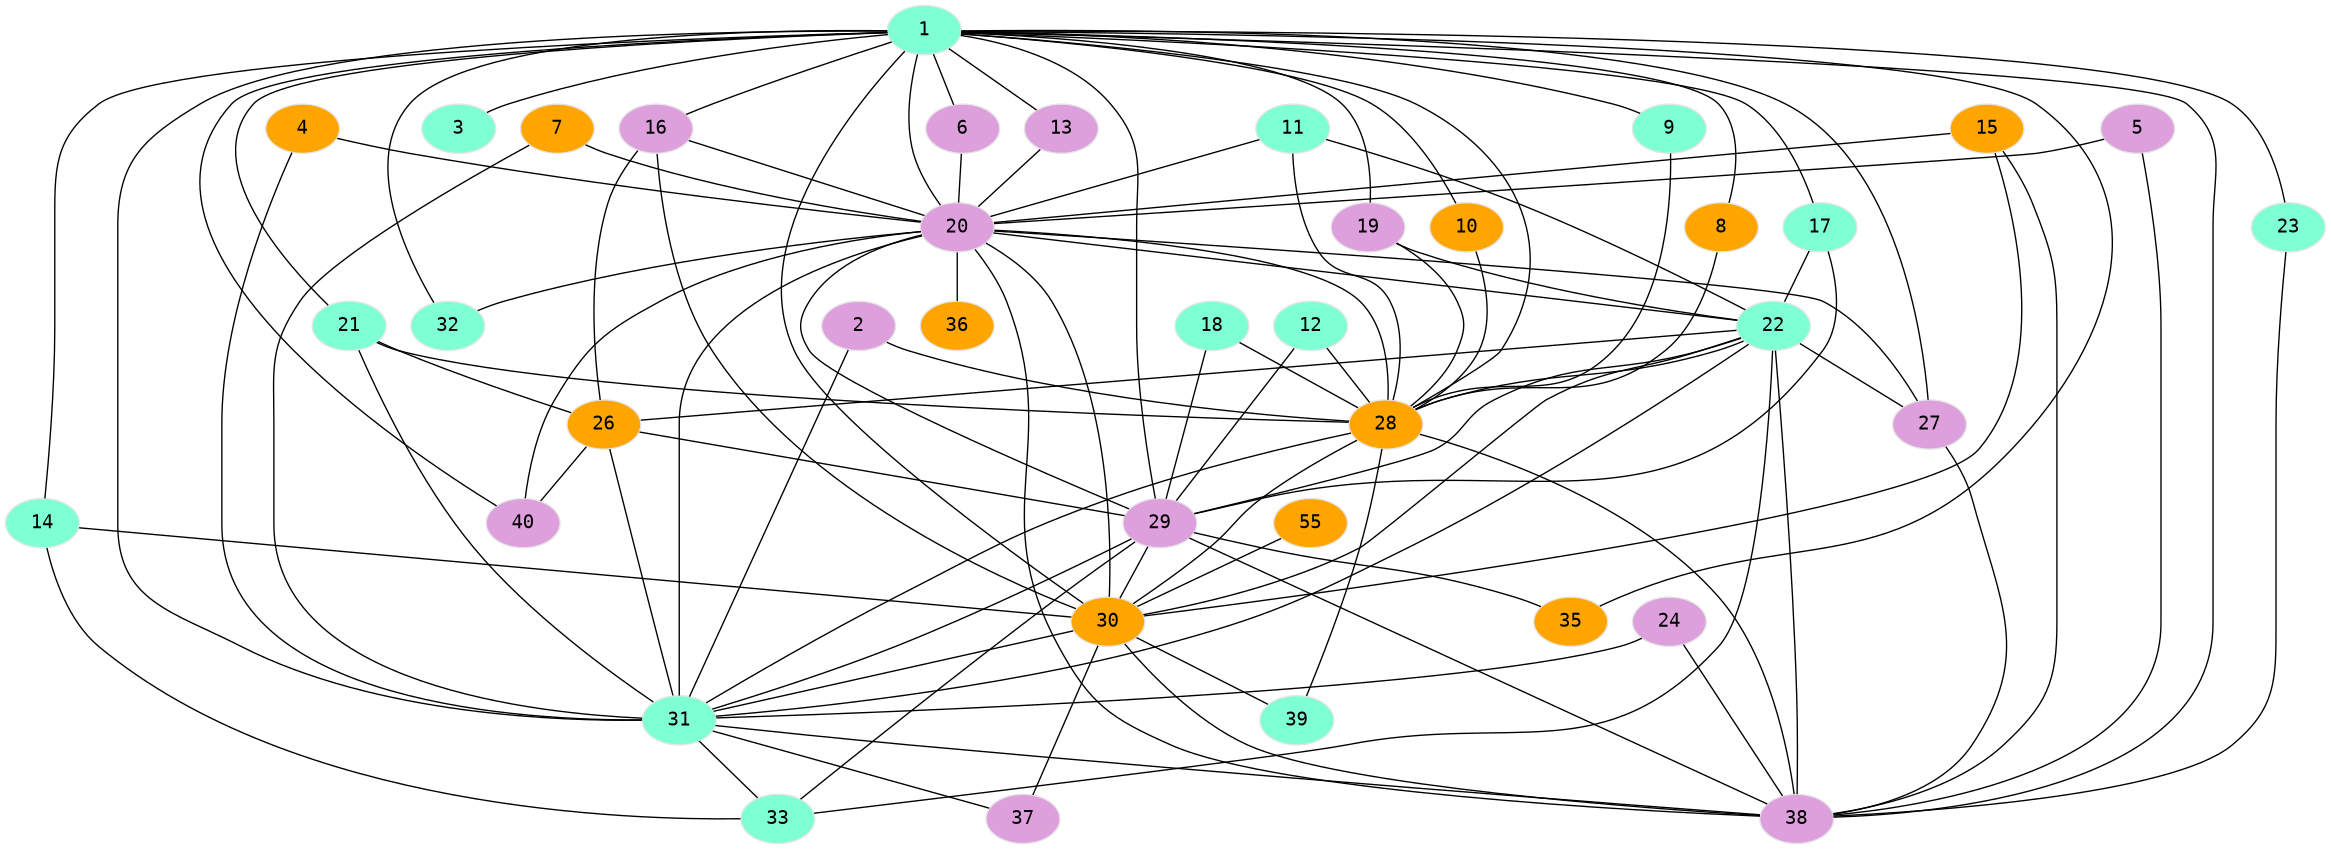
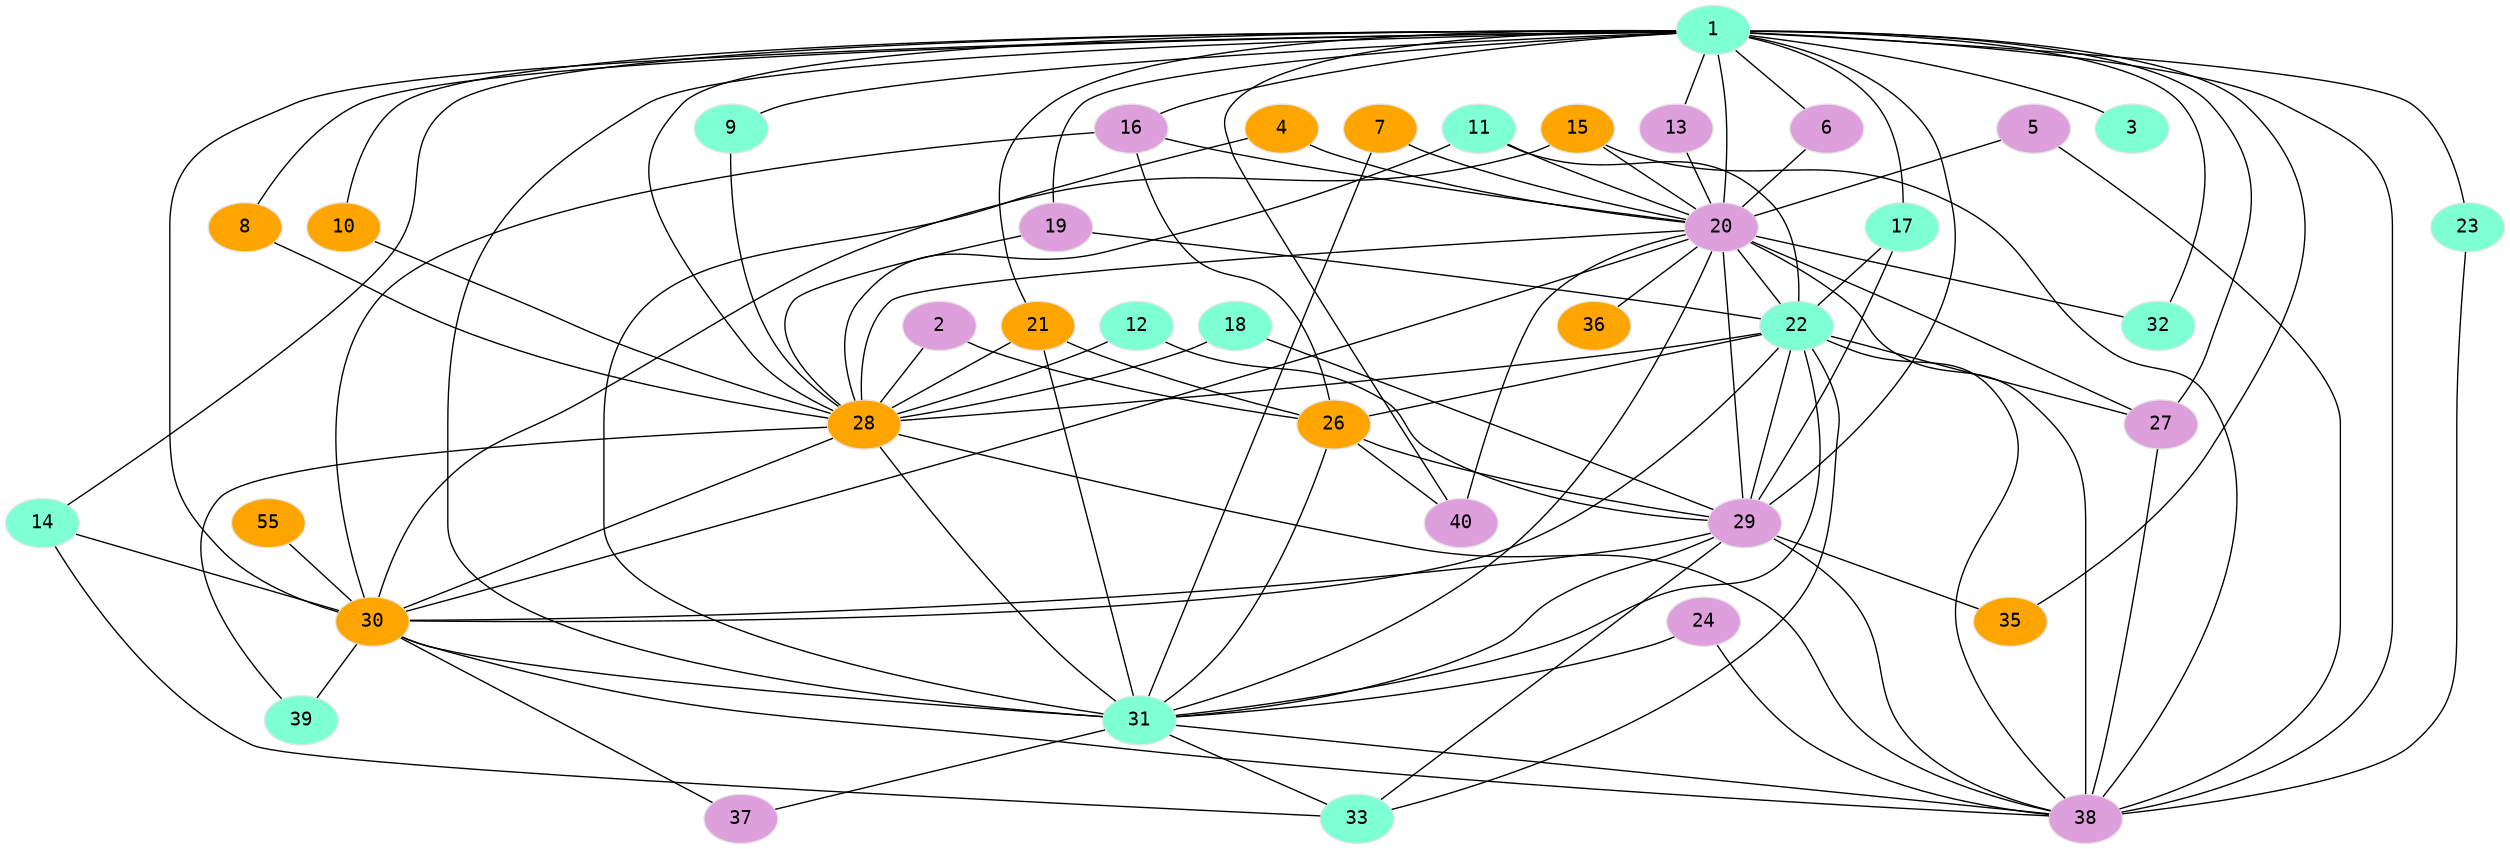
(349, 326) -> (1038, 326)
(769, 523) -> (1131, 389)
